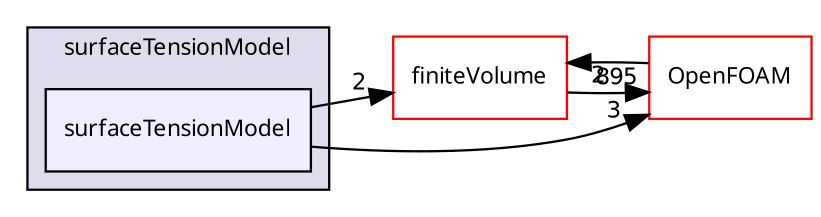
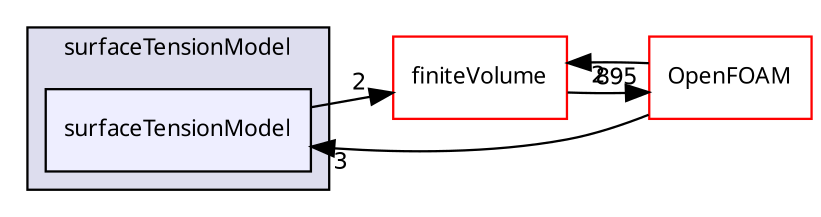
(471, 150) -> (494, 149)
